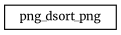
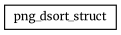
(60, 17) -> (60, 17)
